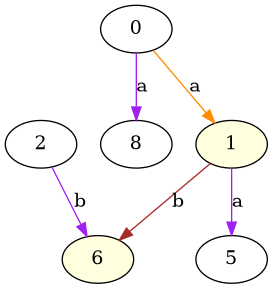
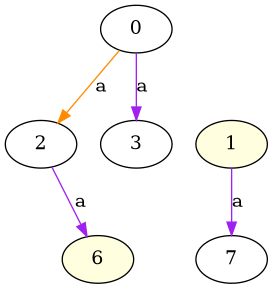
(180, 82) -> (93, 82)
(136, 144) -> (136, 144)
(170, 198) -> none
(81, 202) -> (81, 202)
(232, 259) -> (232, 259)
